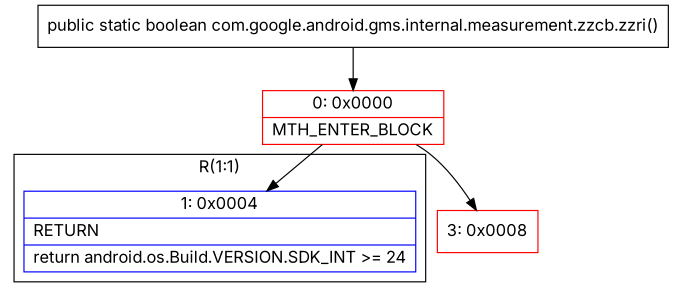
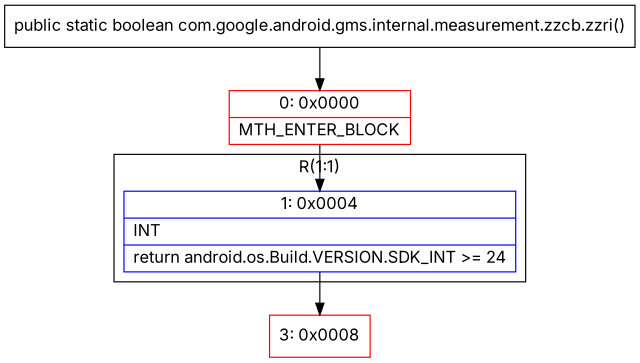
(446, 169) -> (320, 289)
(67, 231) -> (147, 231)
